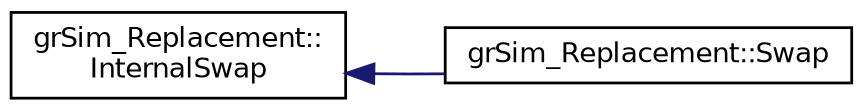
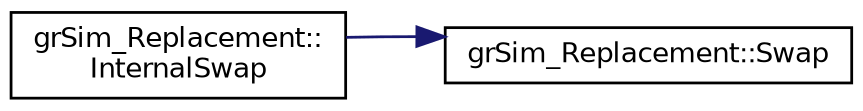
(409, 74) -> (381, 37)
